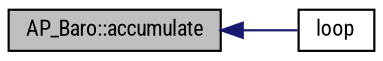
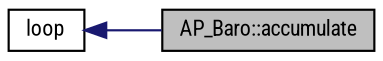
(270, 30) -> (134, 30)
